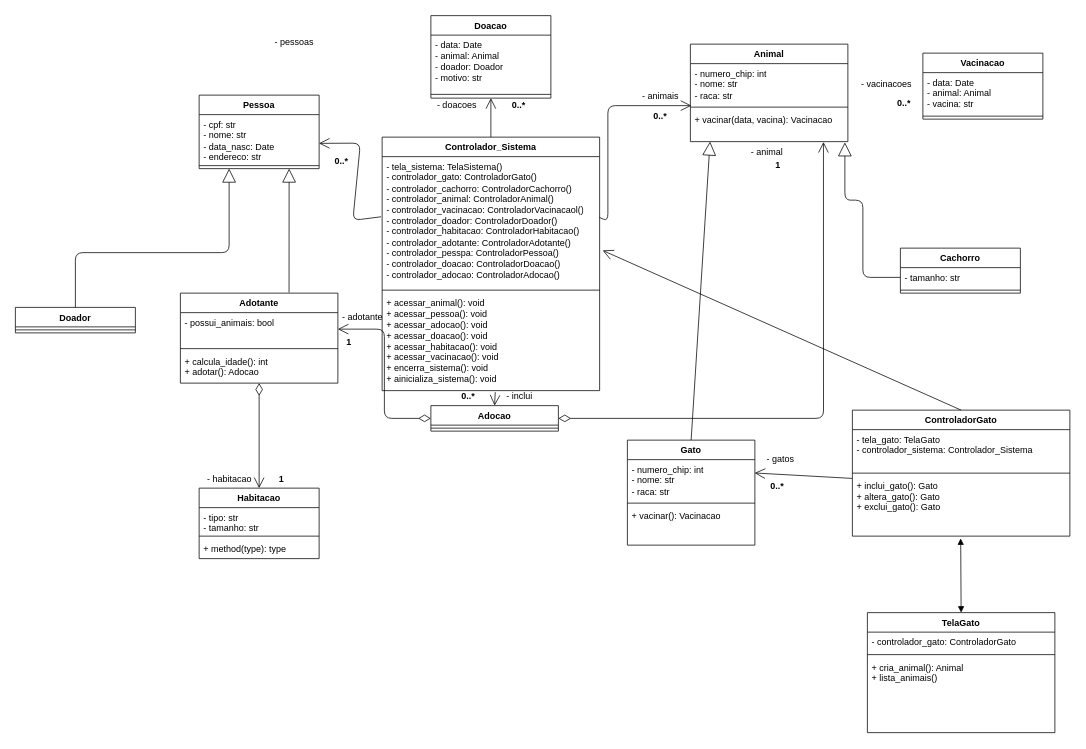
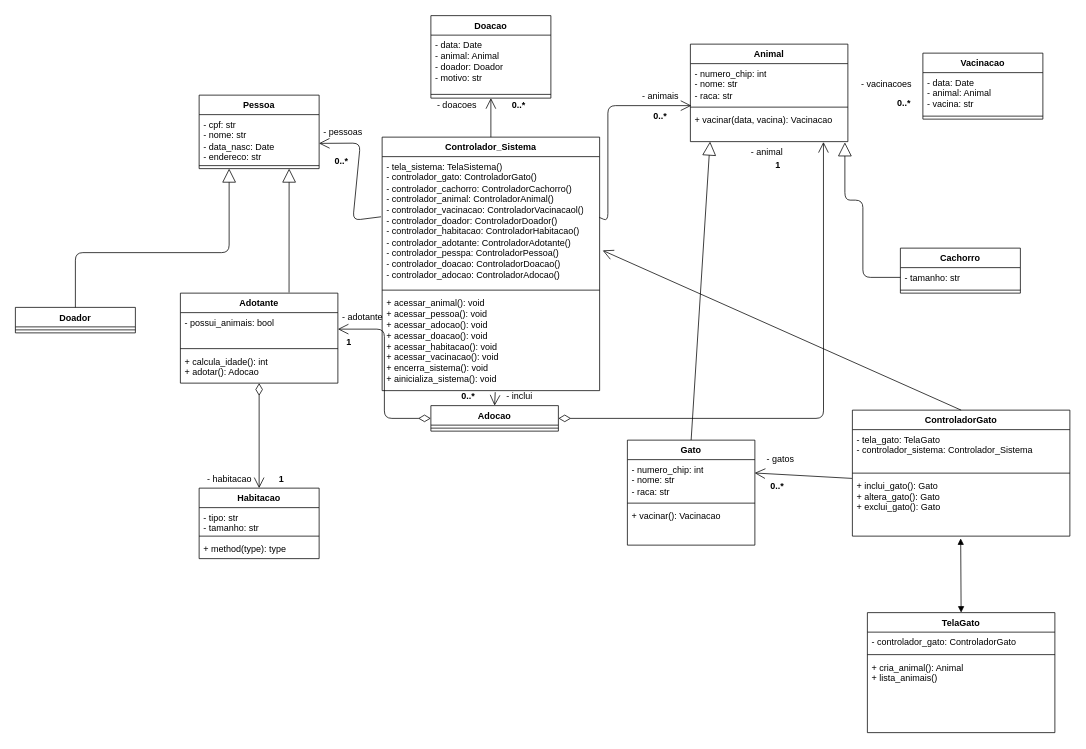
(299, 42) -> (347, 132)
